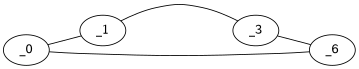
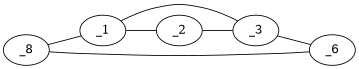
none -> (179, 31)
(26, 50) -> (26, 50)
